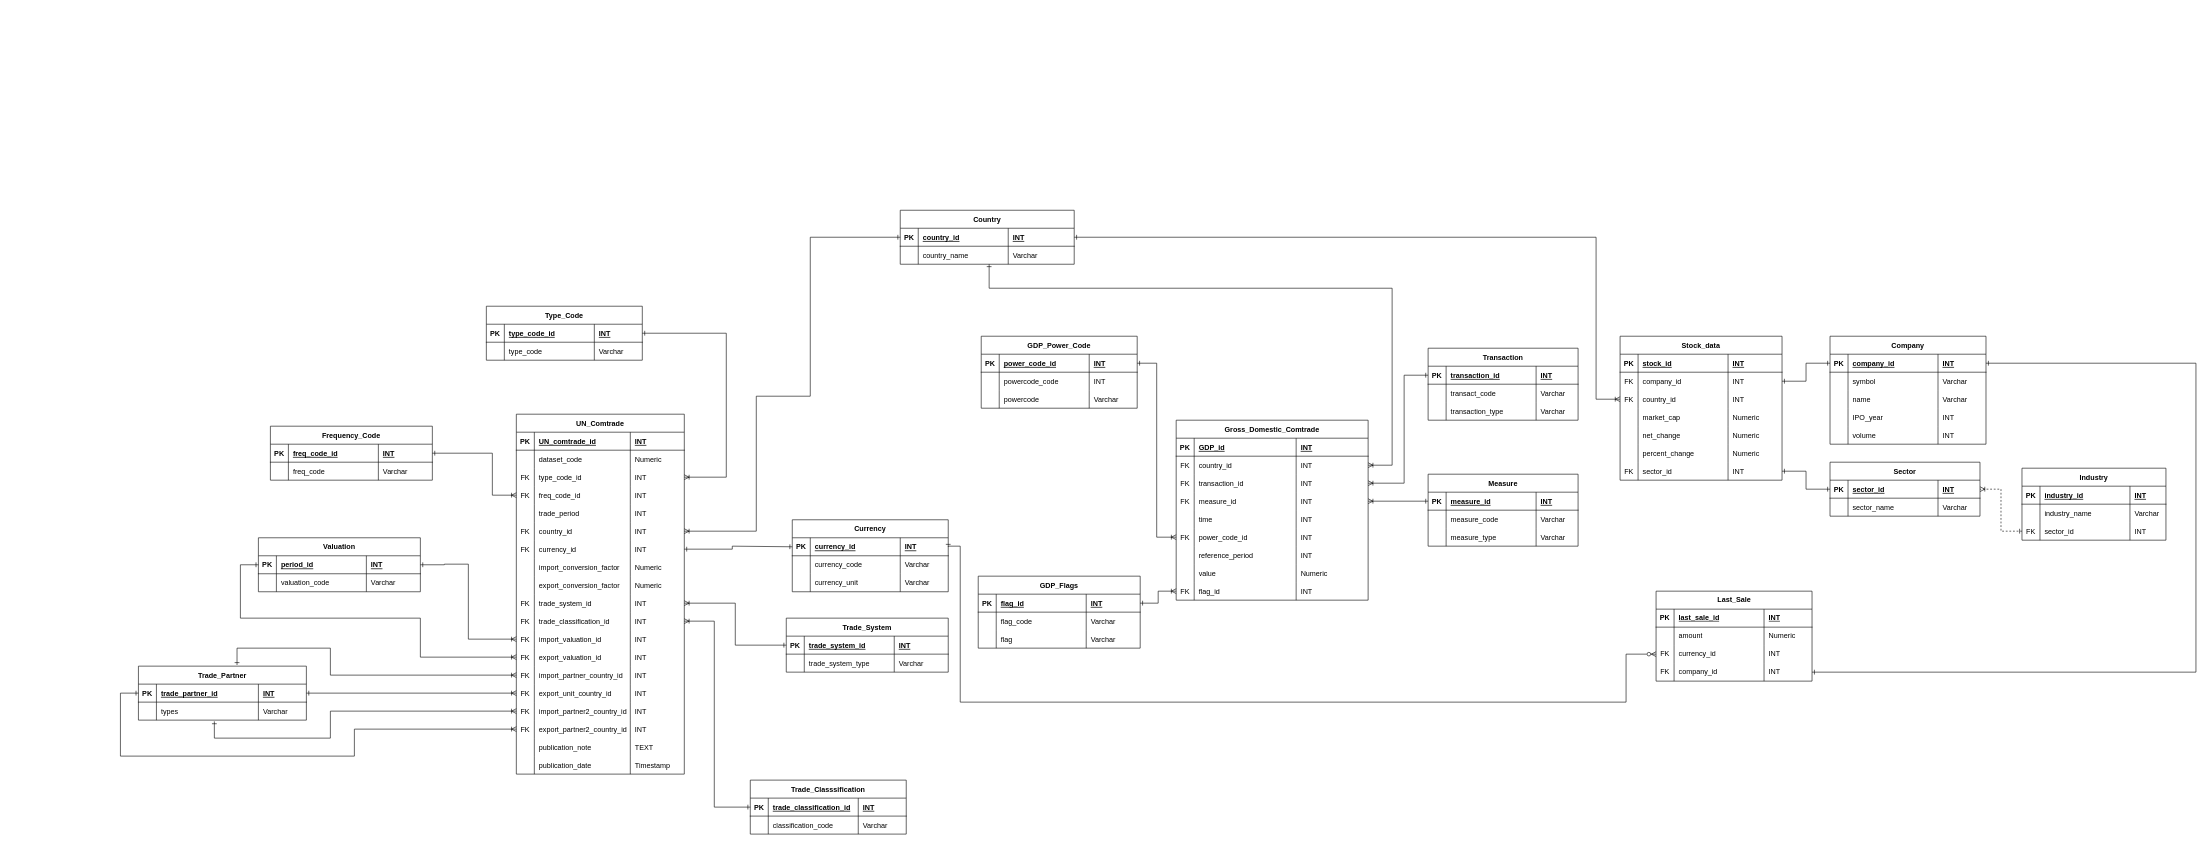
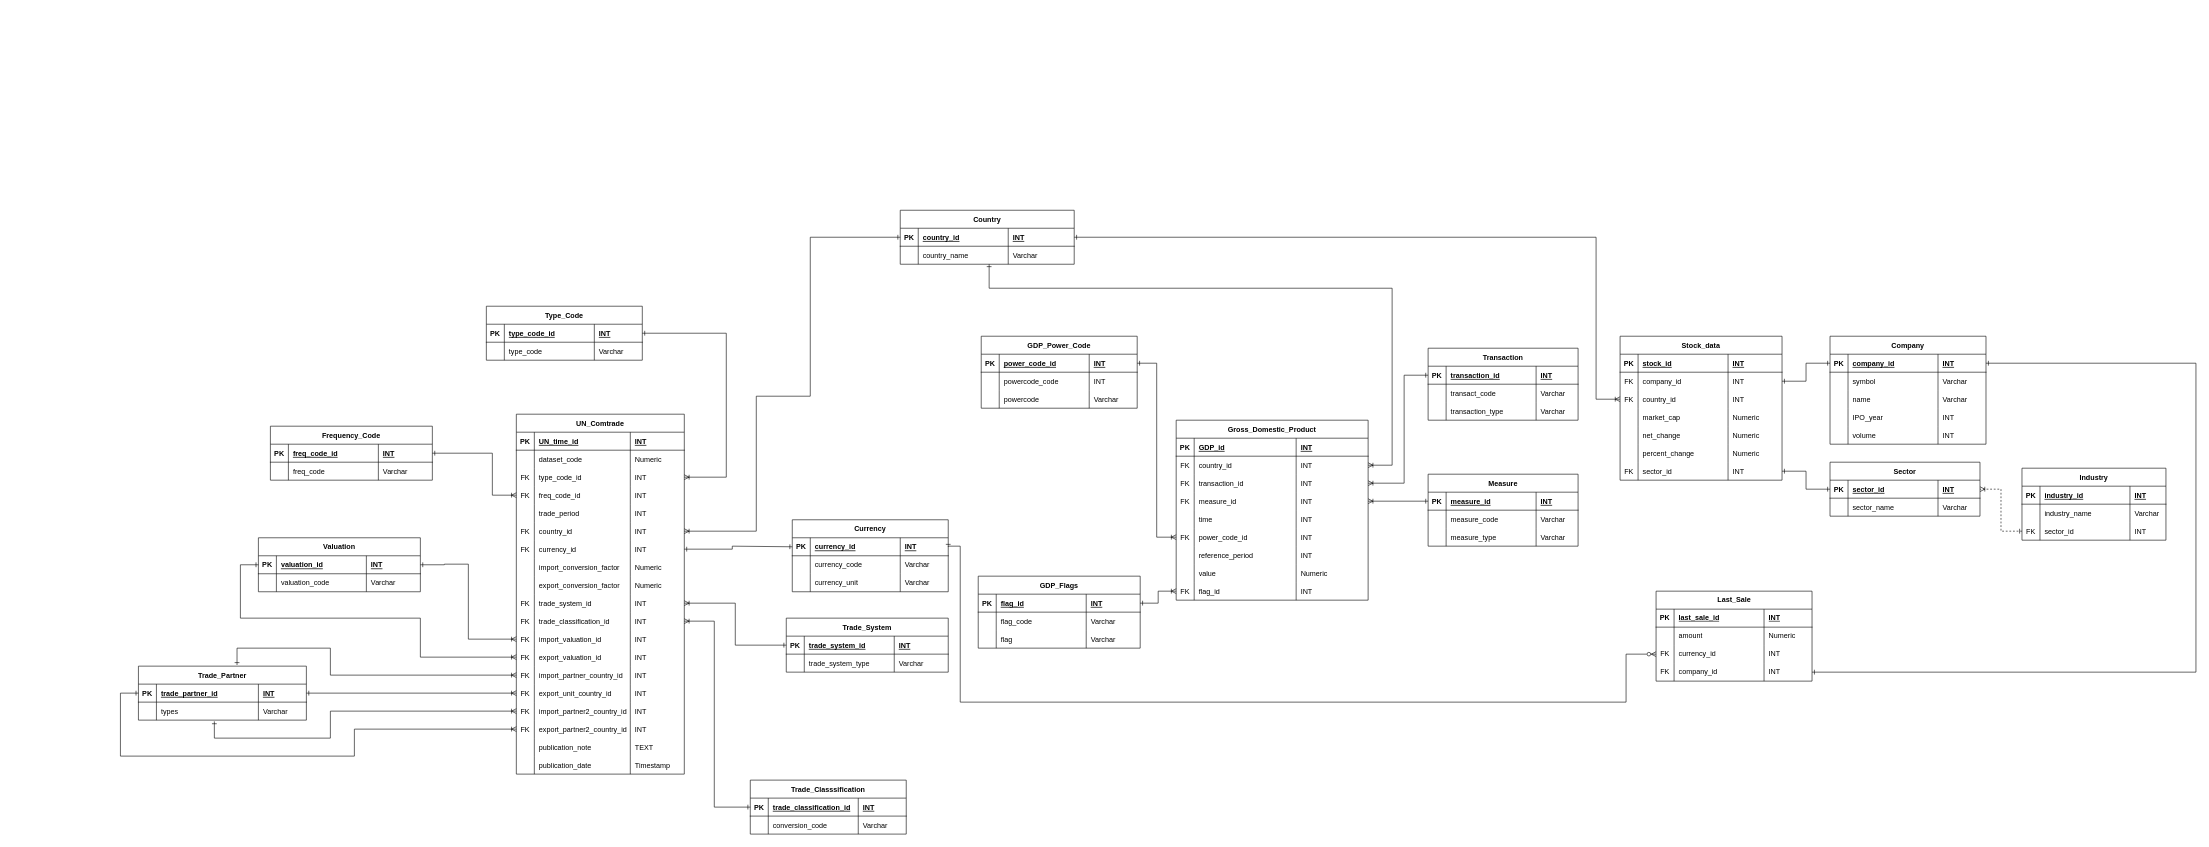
(1272, 430) -> (1272, 430)
(566, 442) -> (557, 442)
(297, 565) -> (302, 565)
(807, 826) -> (802, 826)
